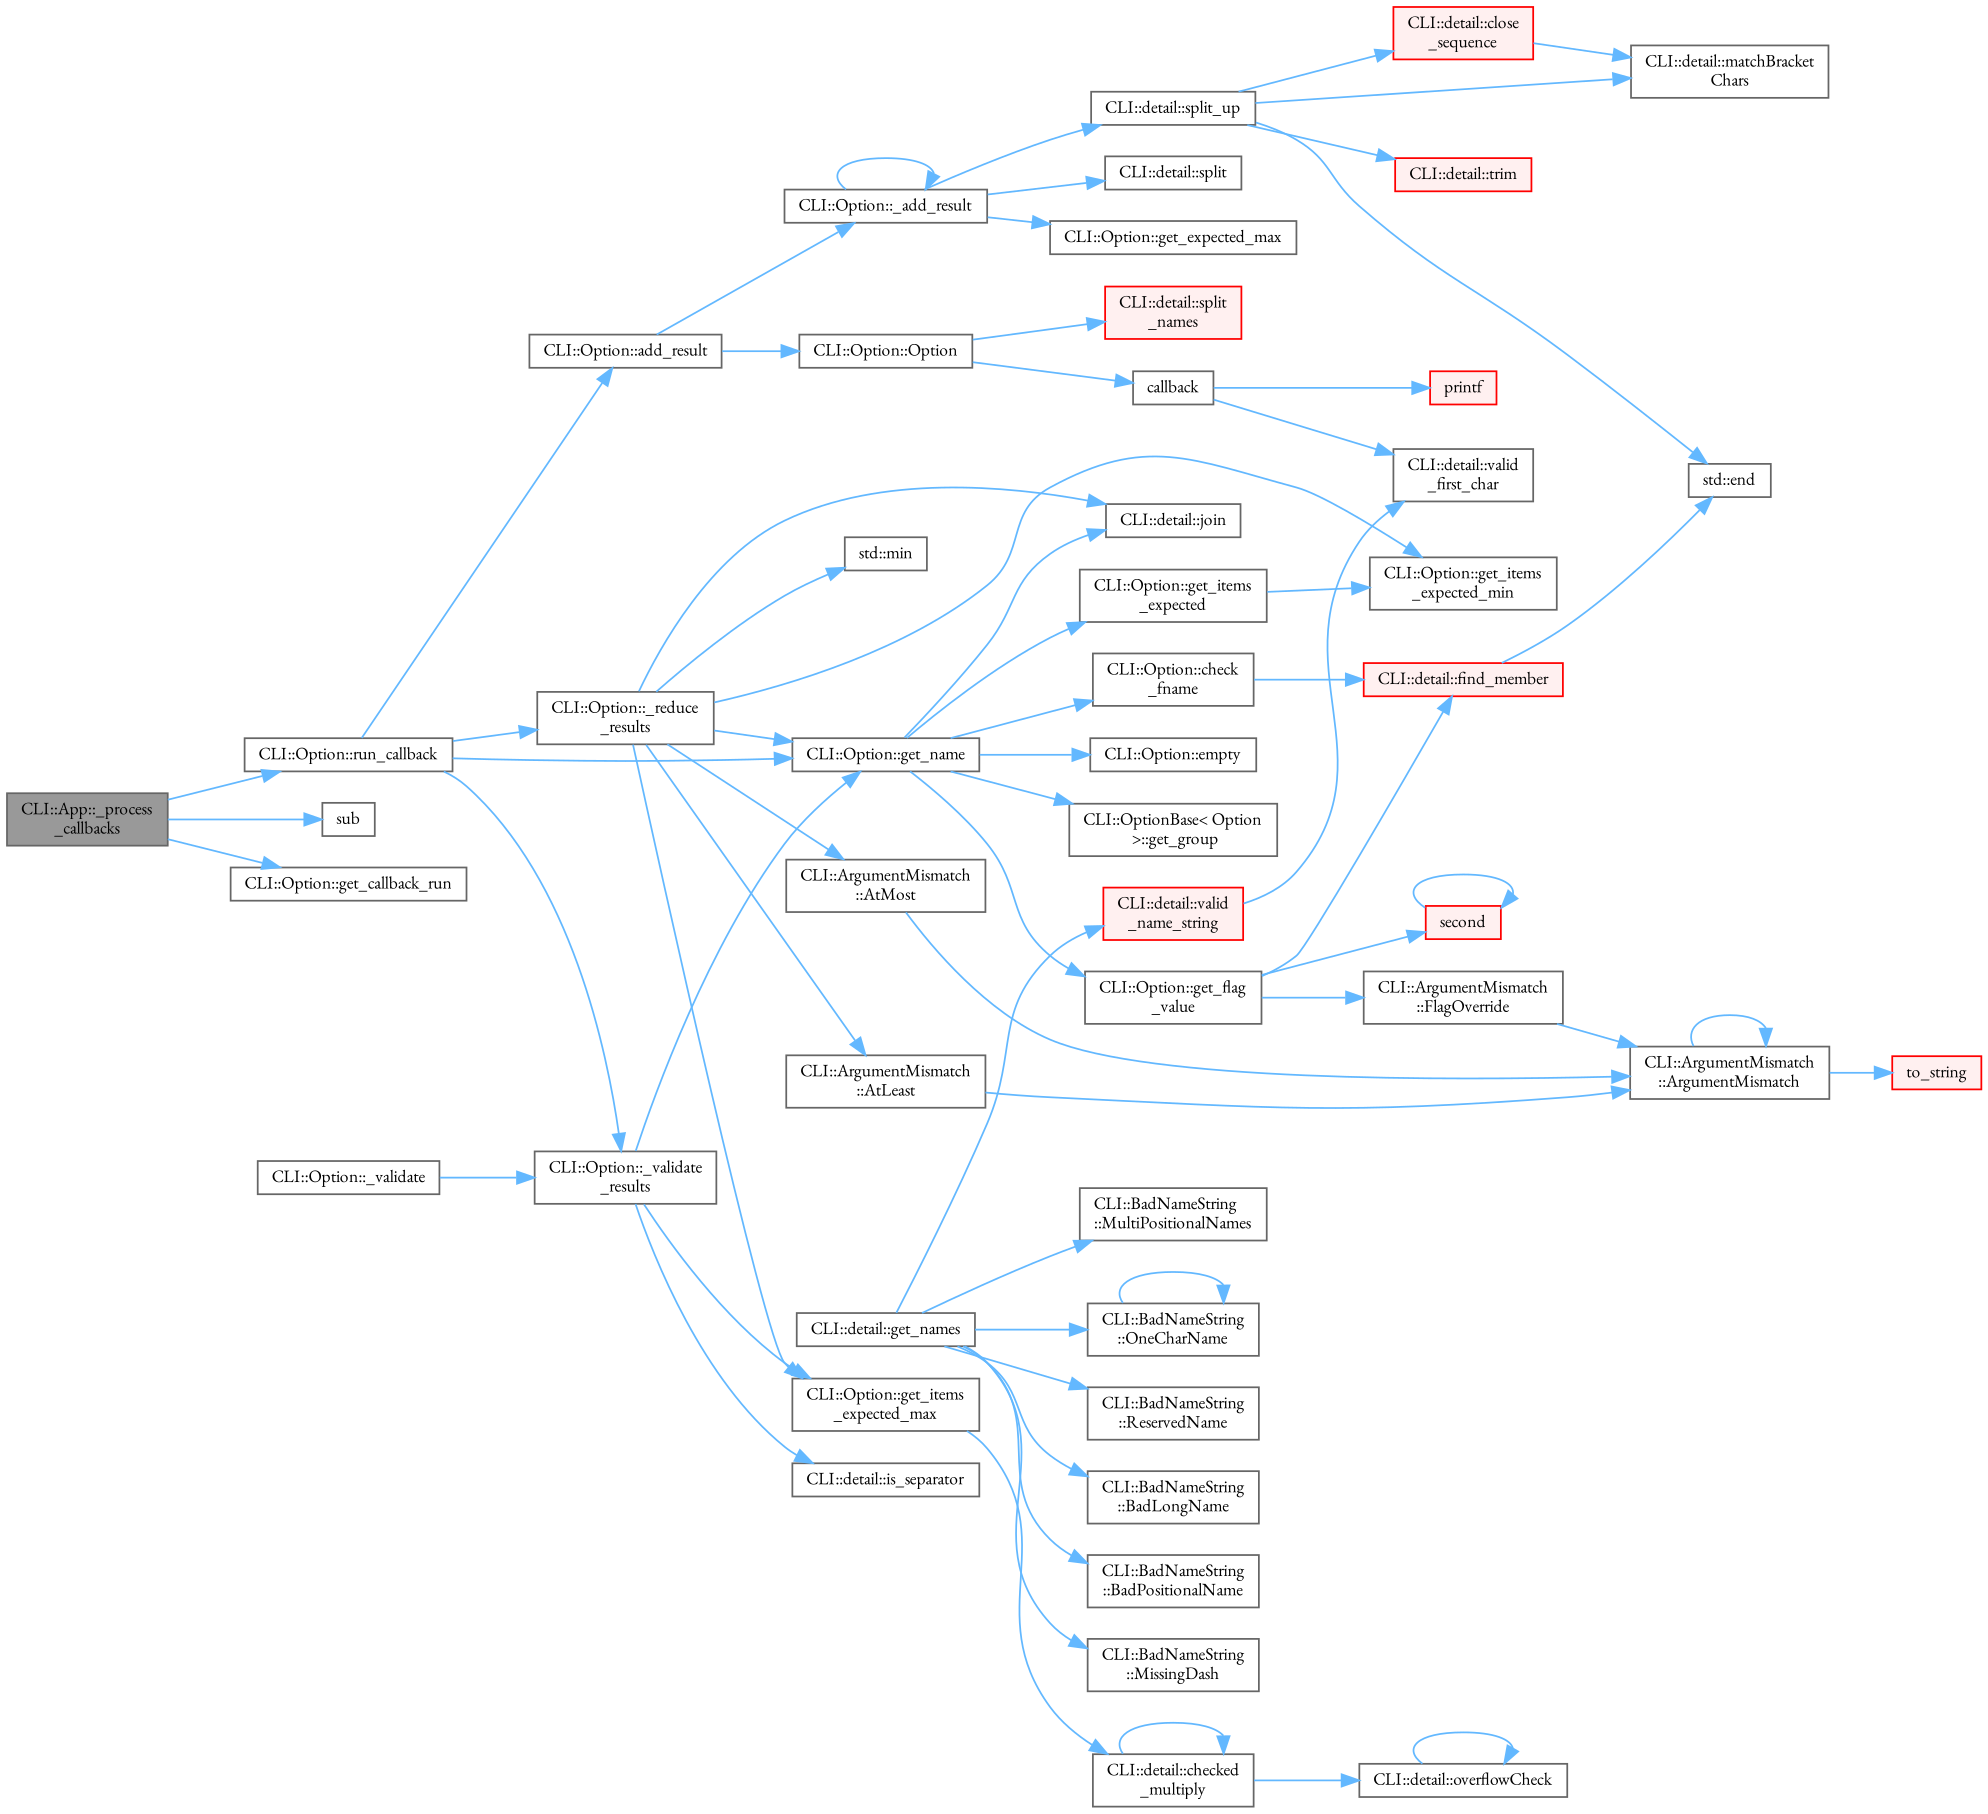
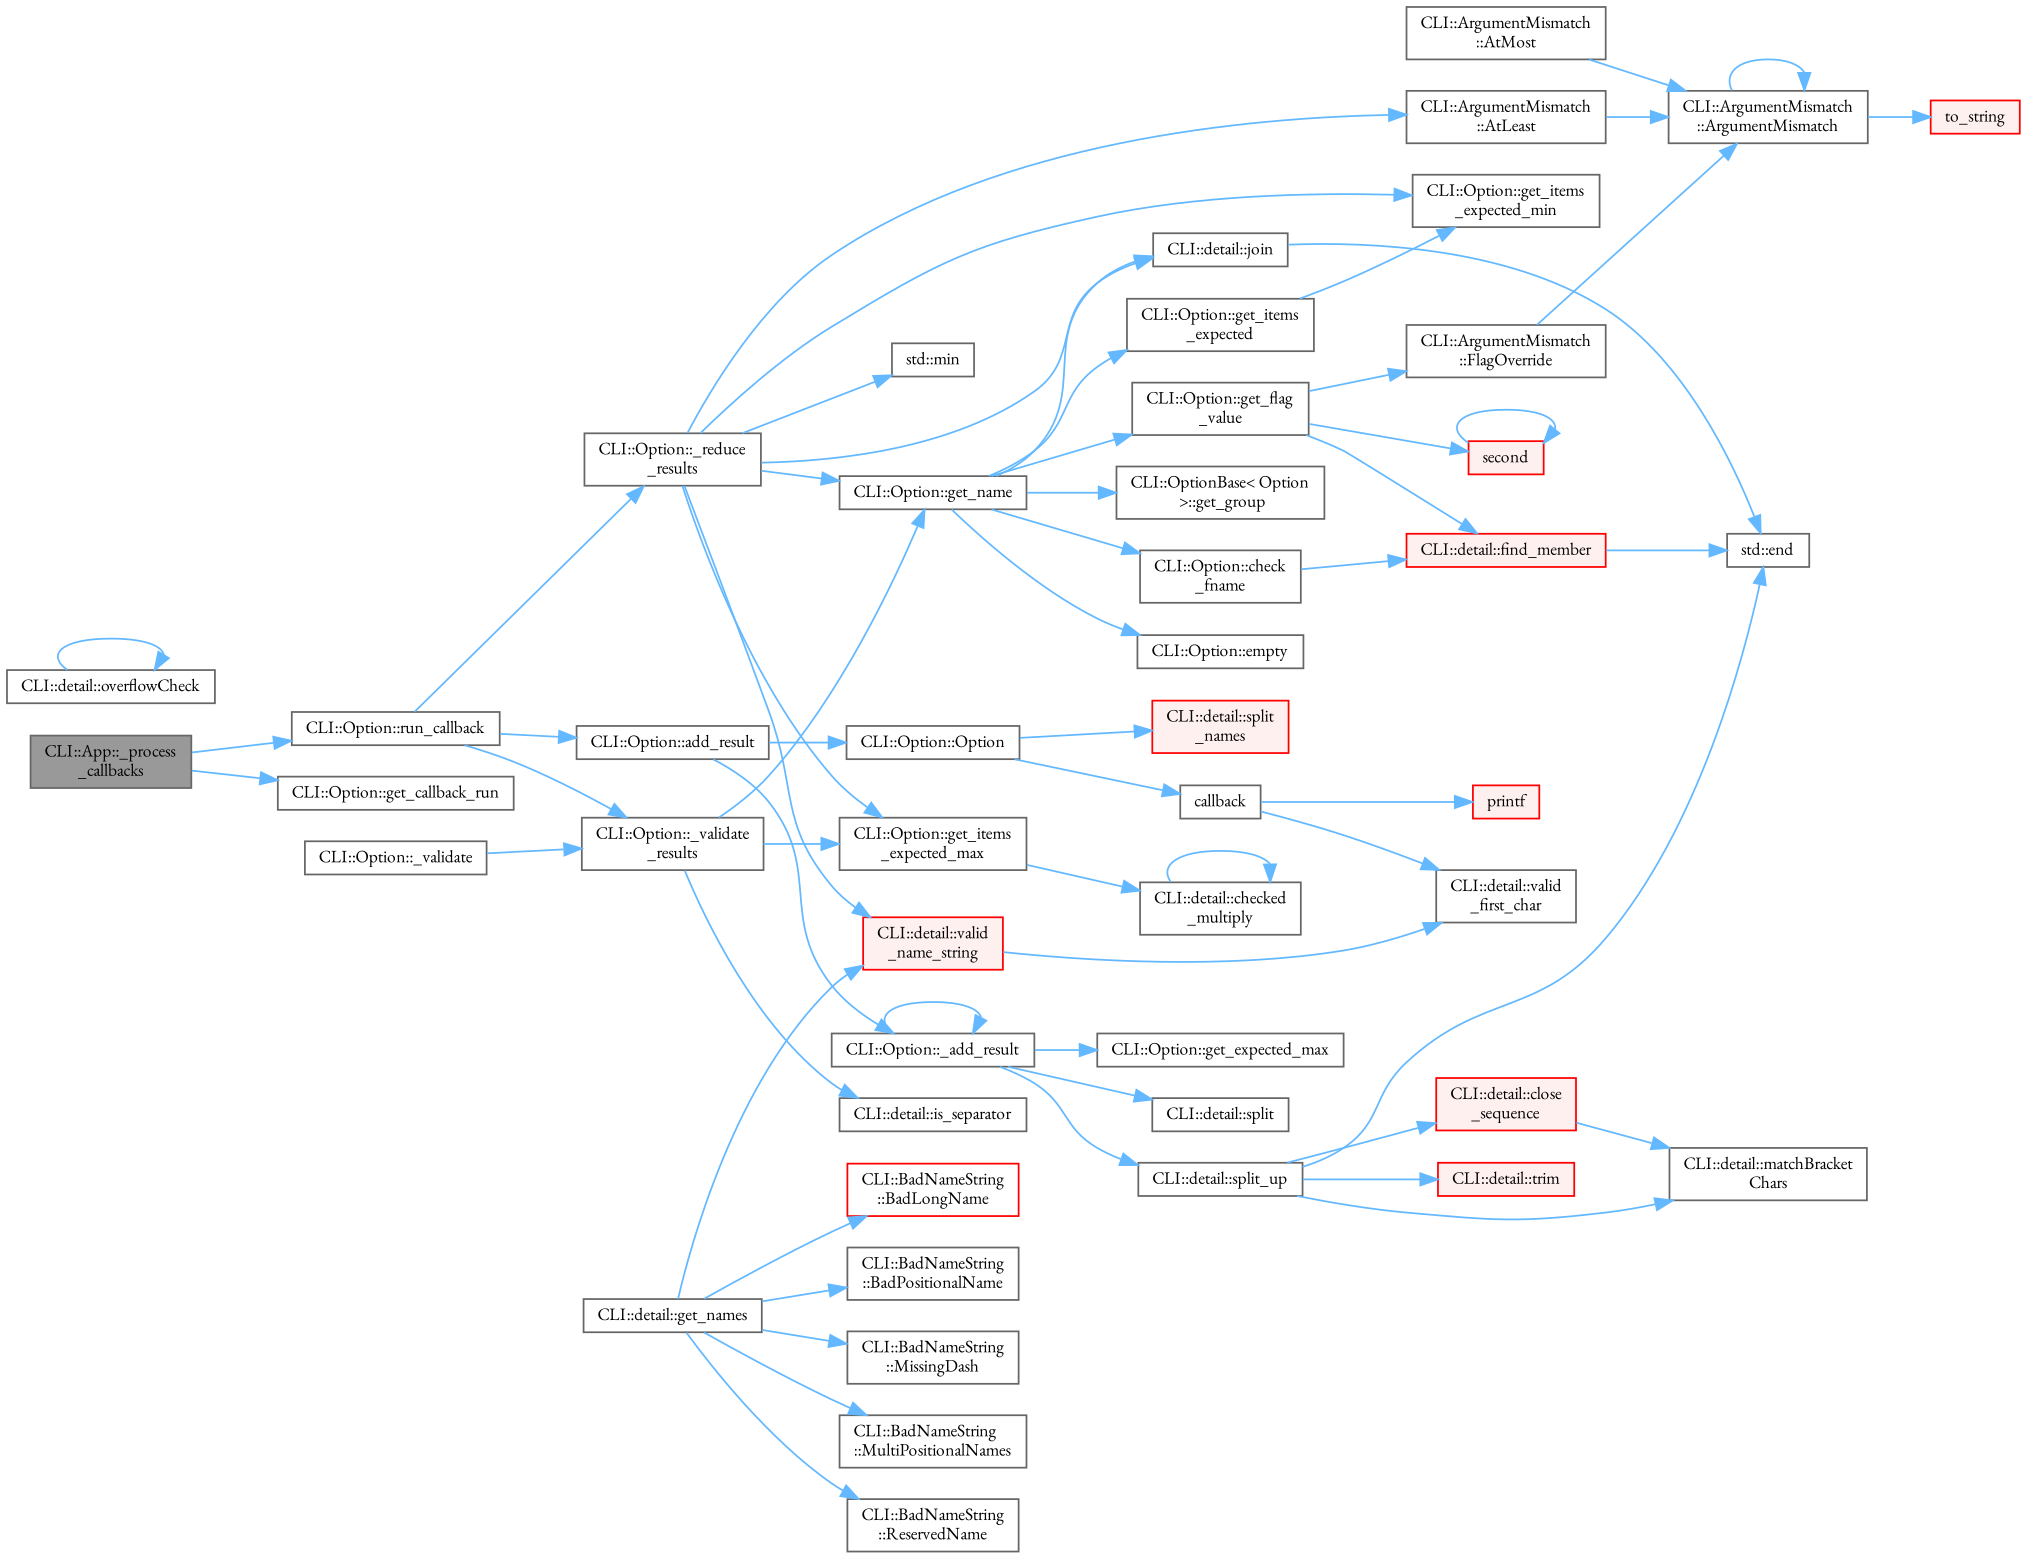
none -> (1562, 286)
(614, 761) -> none
(748, 797) -> (765, 702)
(349, 819) -> none
(1173, 1330) -> none
(1173, 1497) -> (933, 1190)
(1298, 1780) -> none
